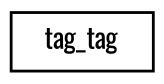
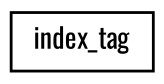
(82, 42) -> (82, 42)
